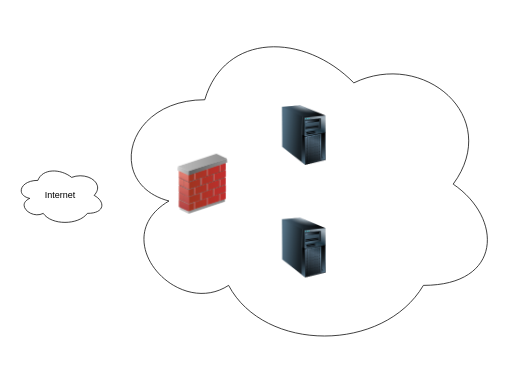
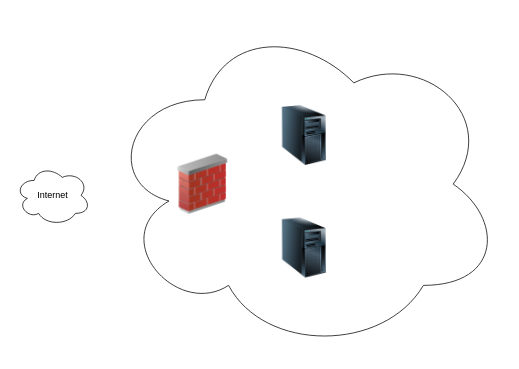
(60, 195) -> (53, 195)
